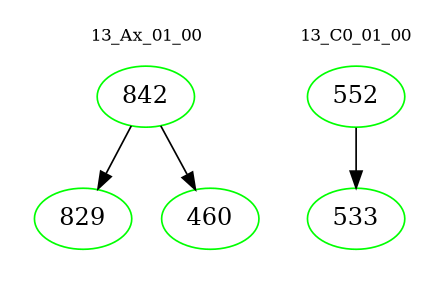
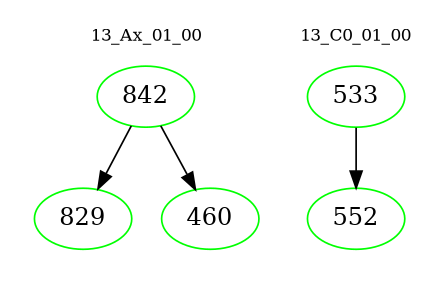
(356, 149) -> (356, 149)
